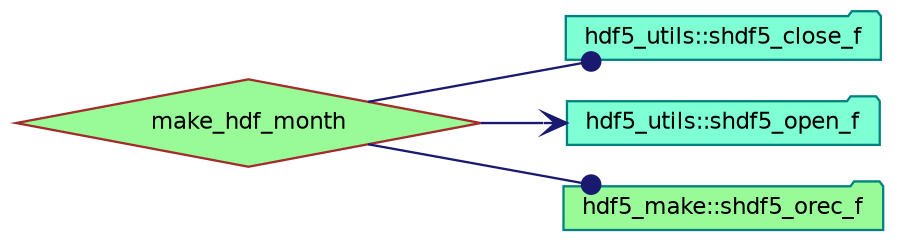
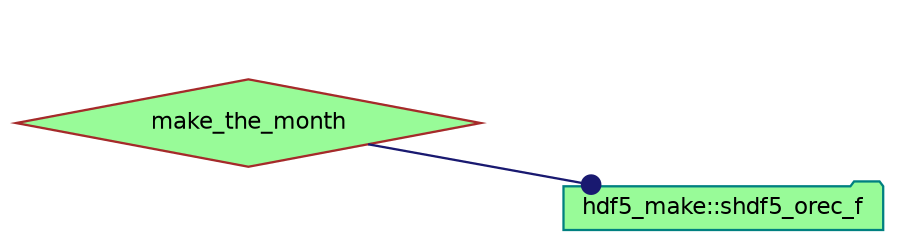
(723, 38) -> none
(248, 123) -> (248, 123)
(723, 123) -> none
